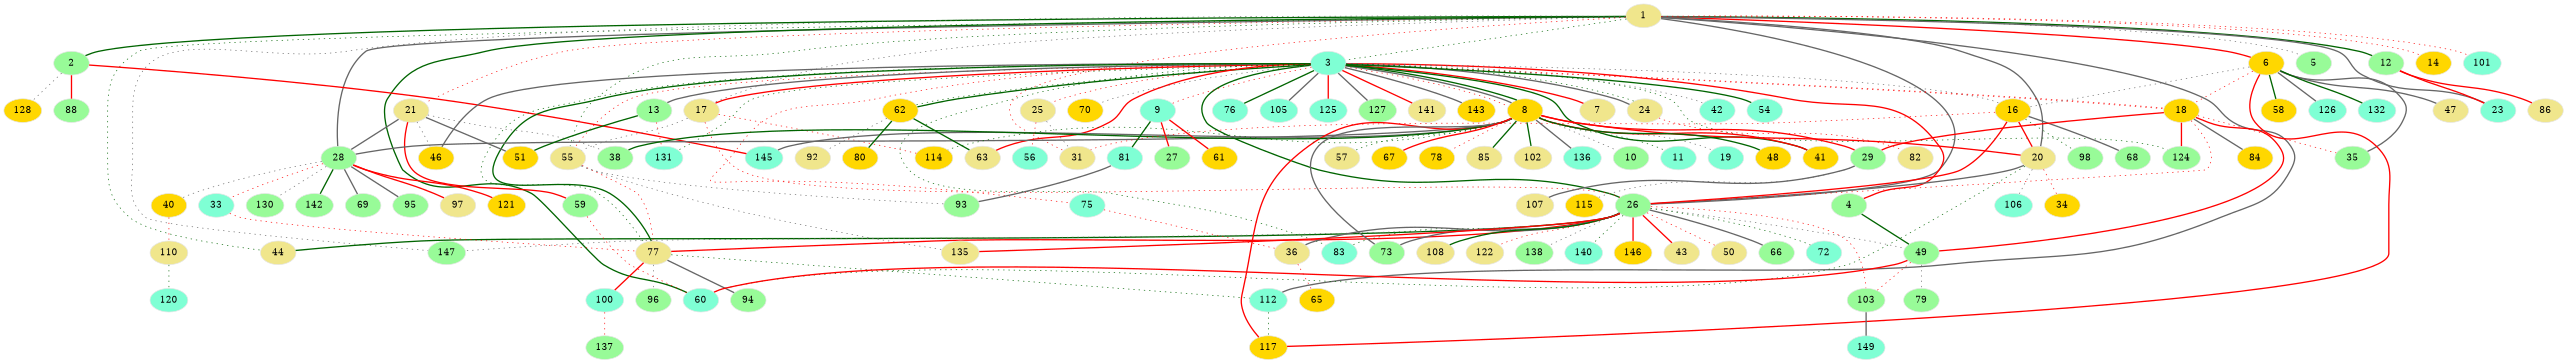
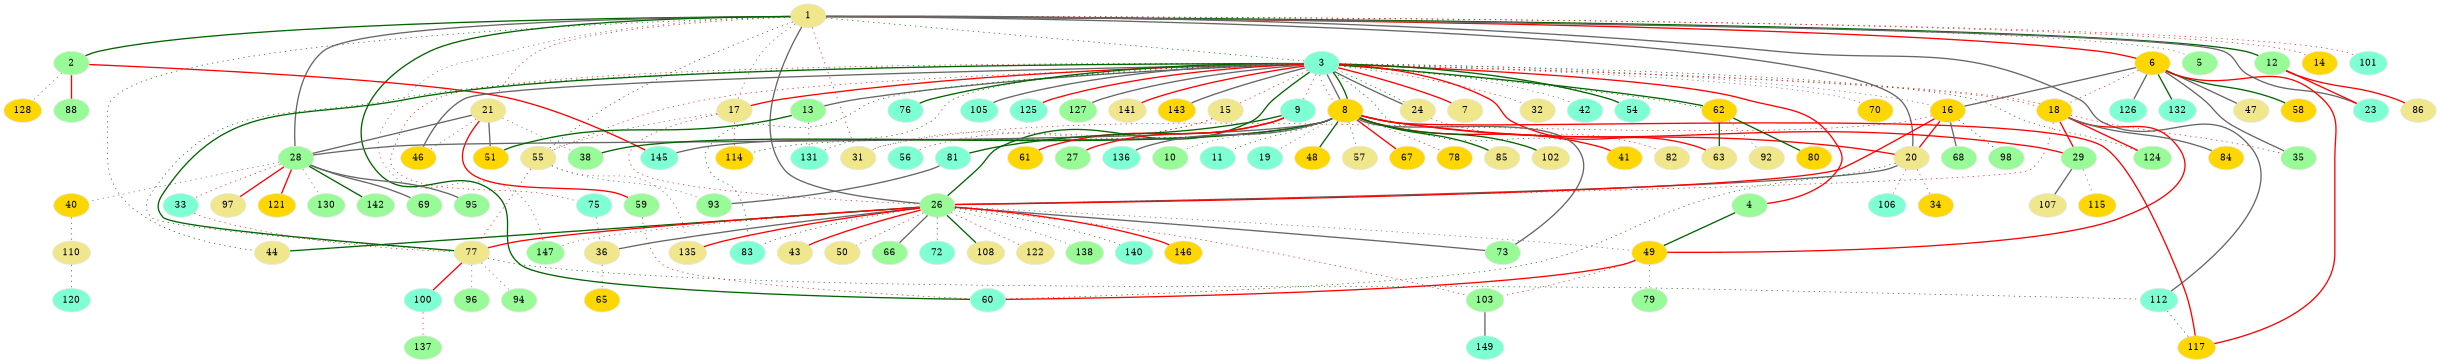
(2140, 87) -> (2059, 85)
(1038, 111) -> (1226, 111)
none -> (1538, 111)
(1563, 114) -> (1477, 141)
(1921, 253) -> (1650, 253)
(701, 276) -> (495, 276)
